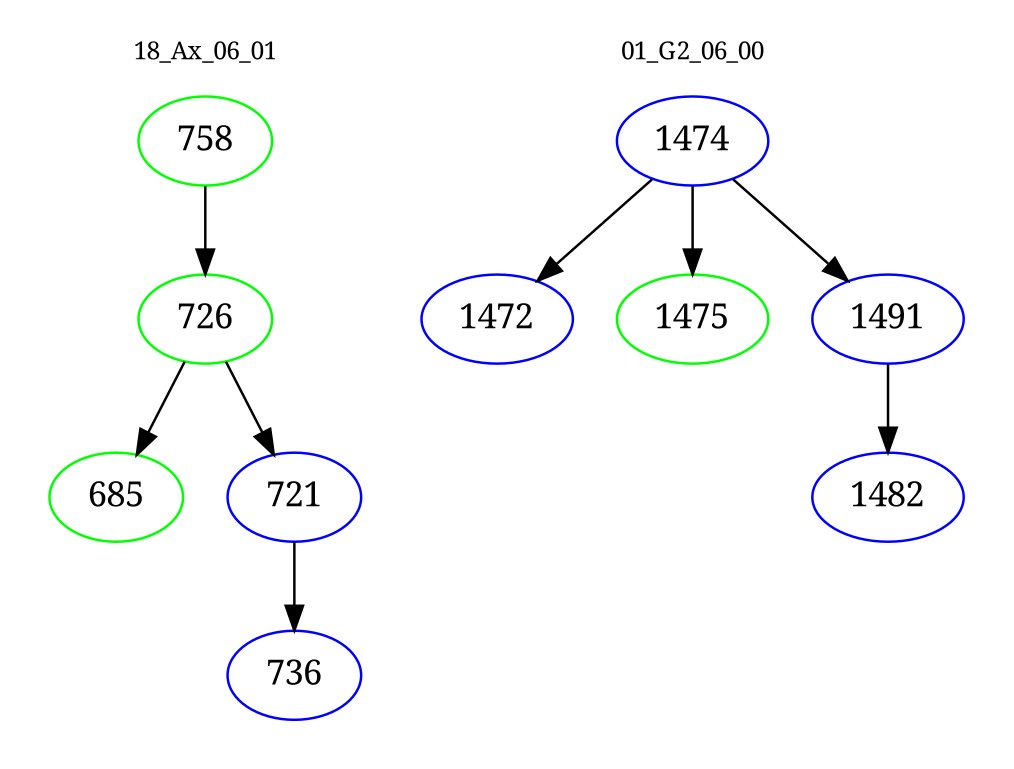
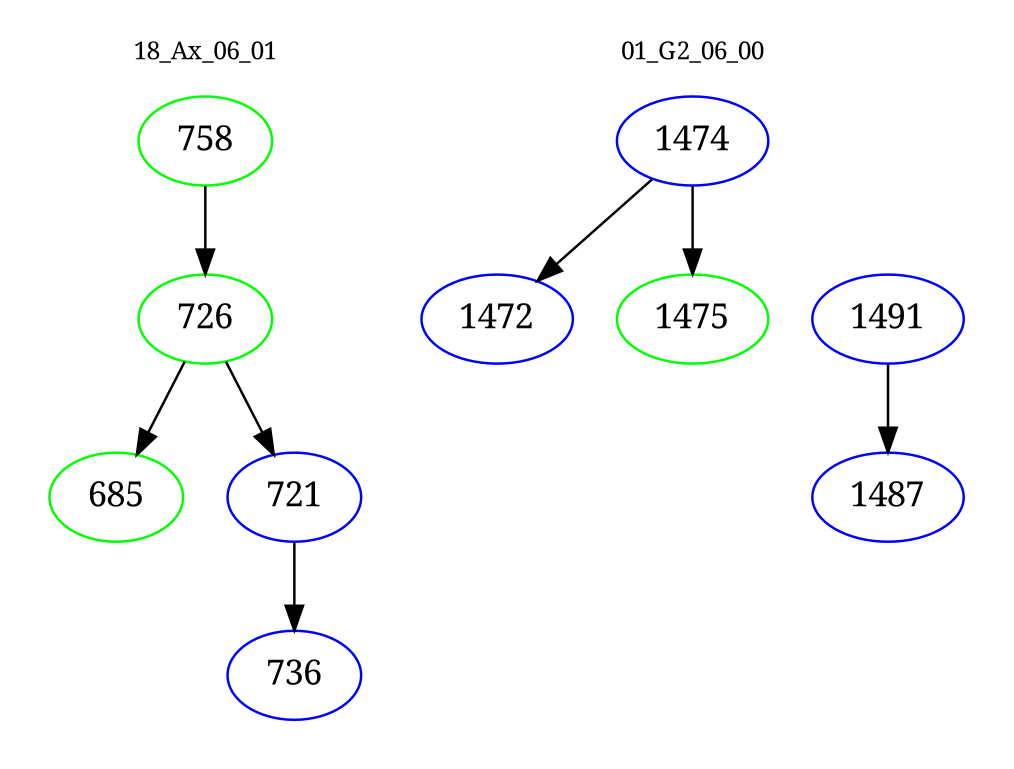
(781, 222) -> none
(888, 497) -> (888, 497)
